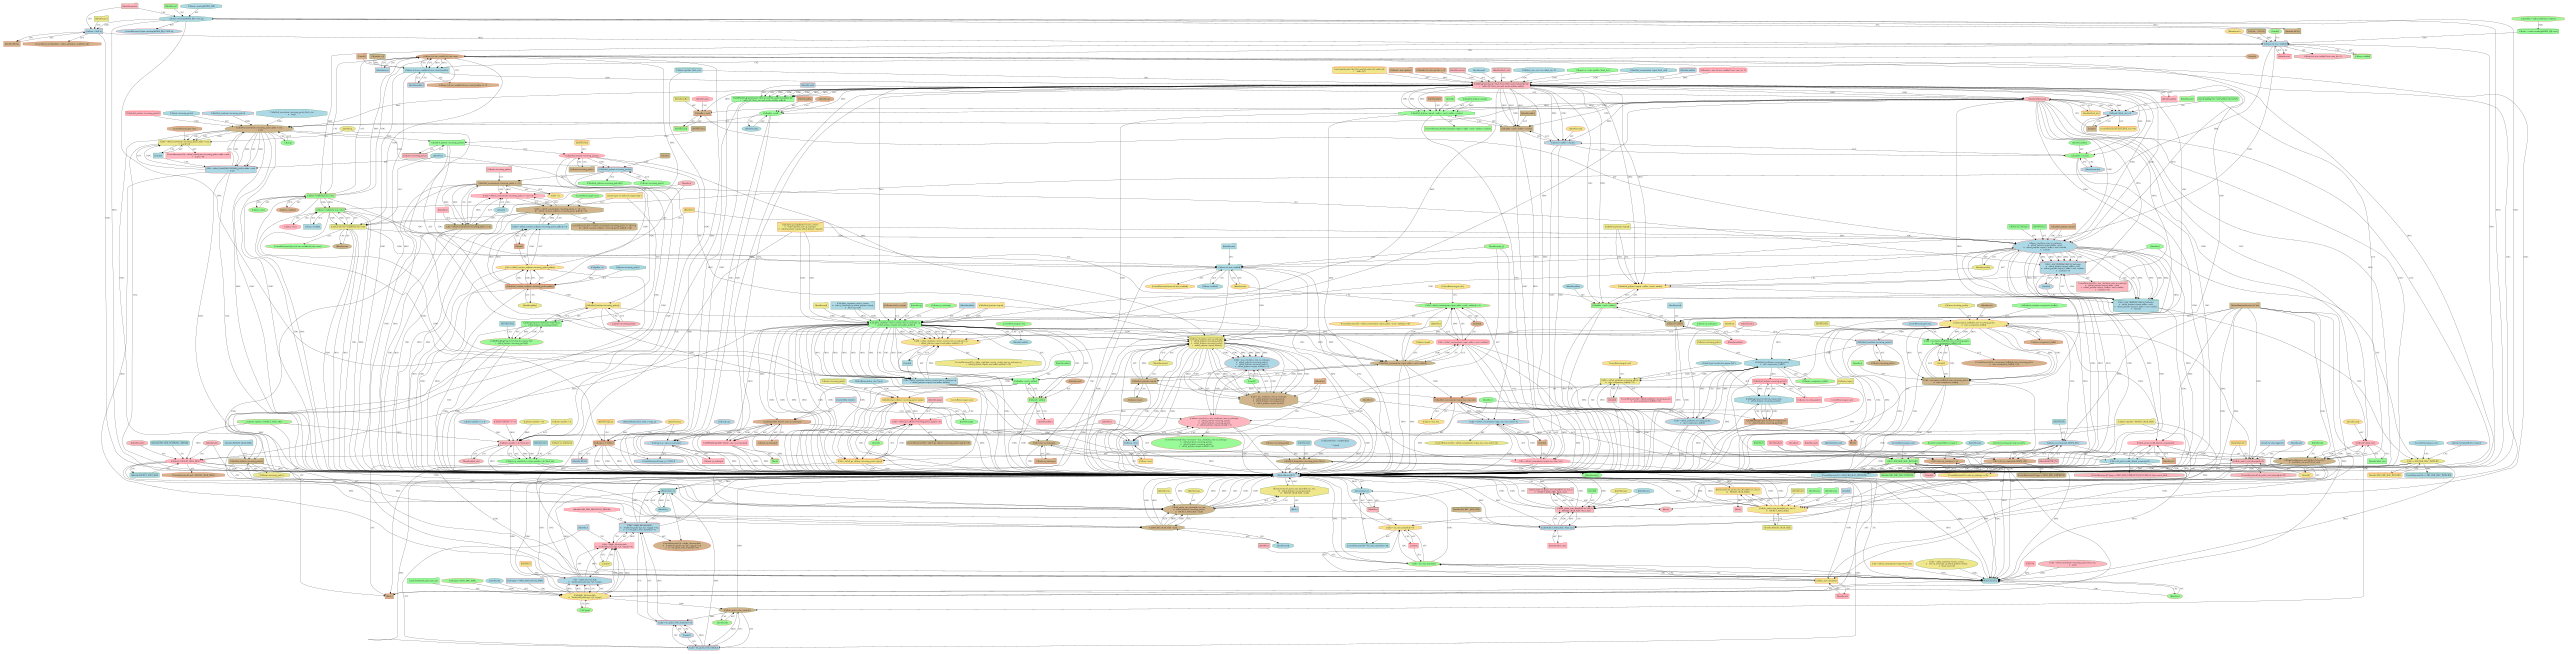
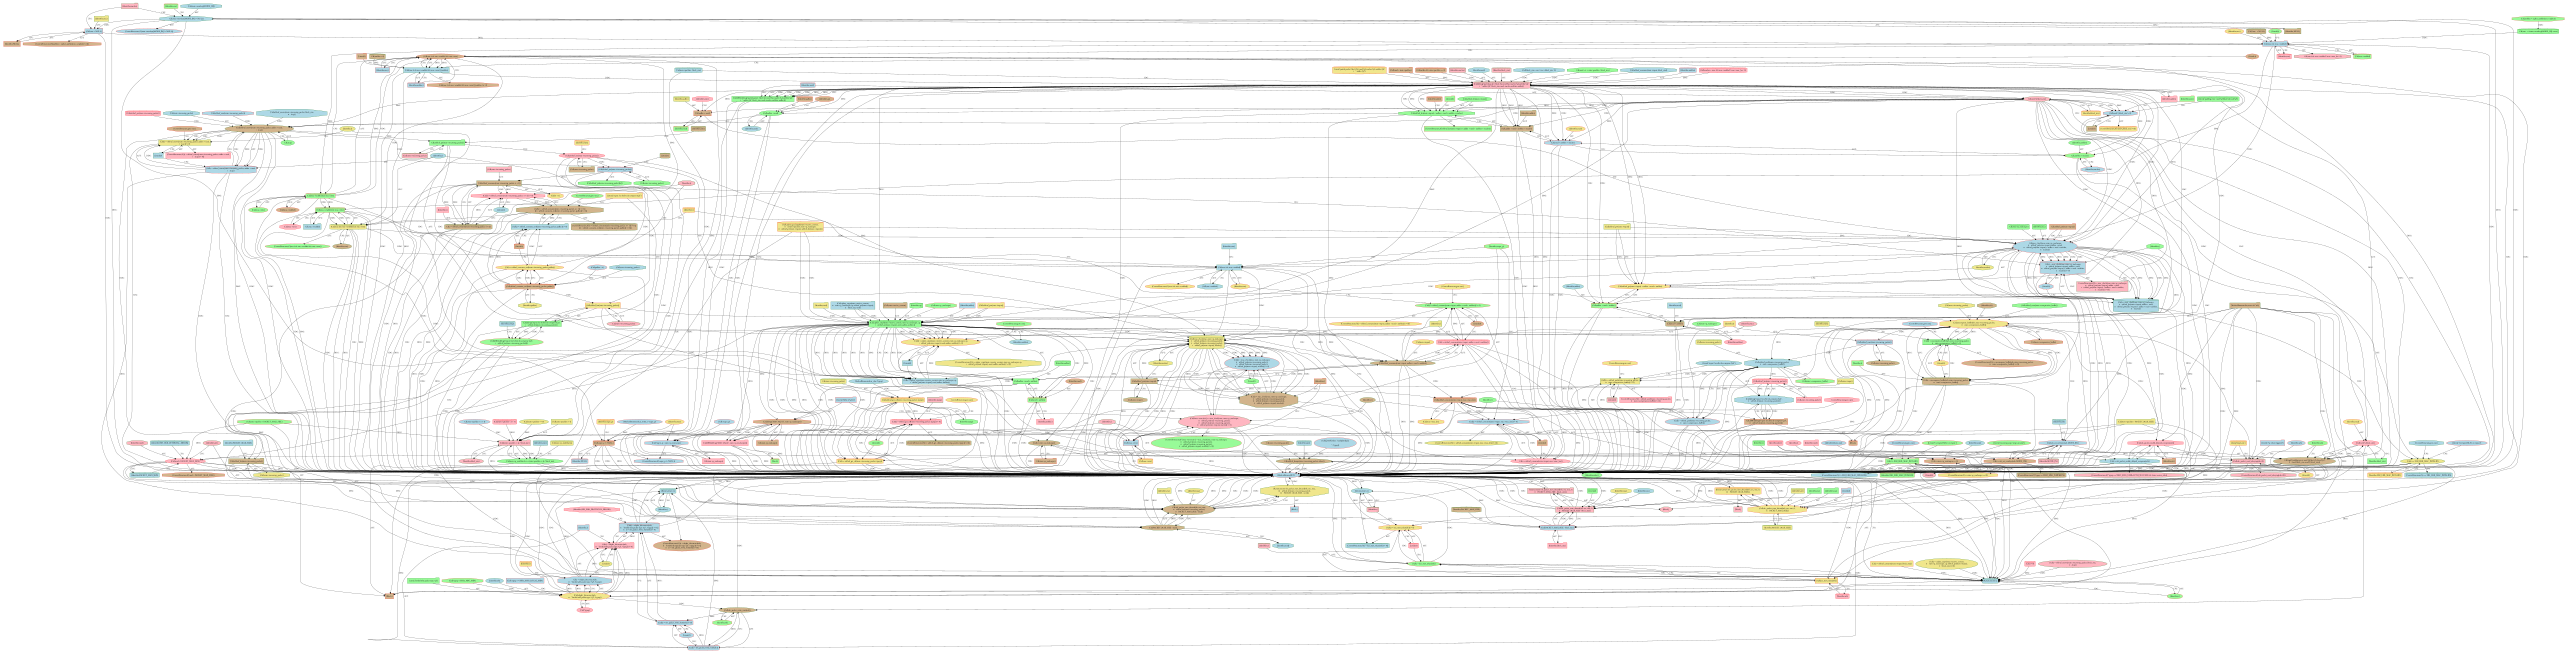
(585, 610) -> (585, 610)
